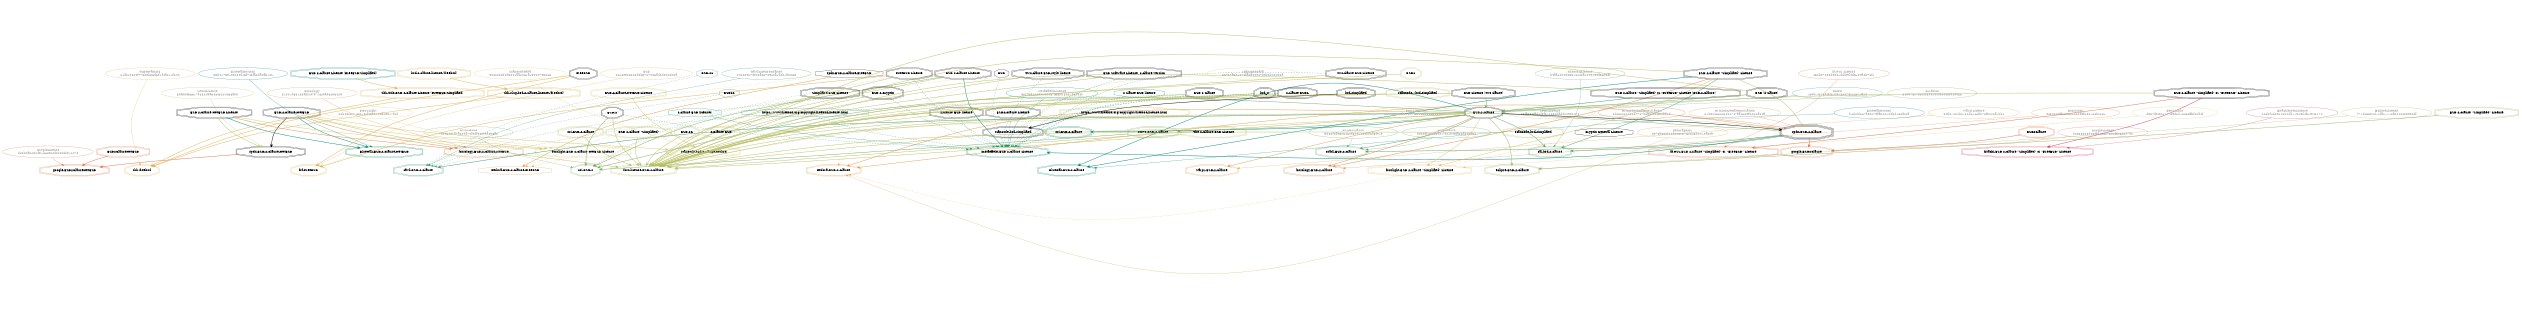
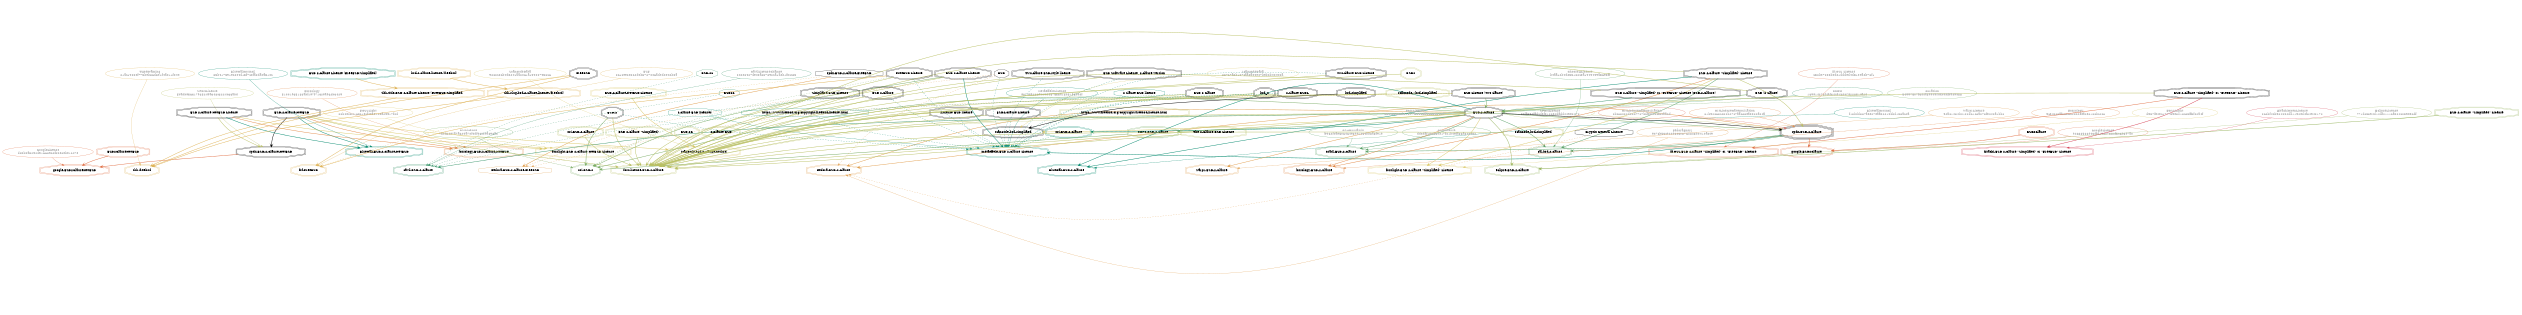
(883, 93) -> (883, 93)
